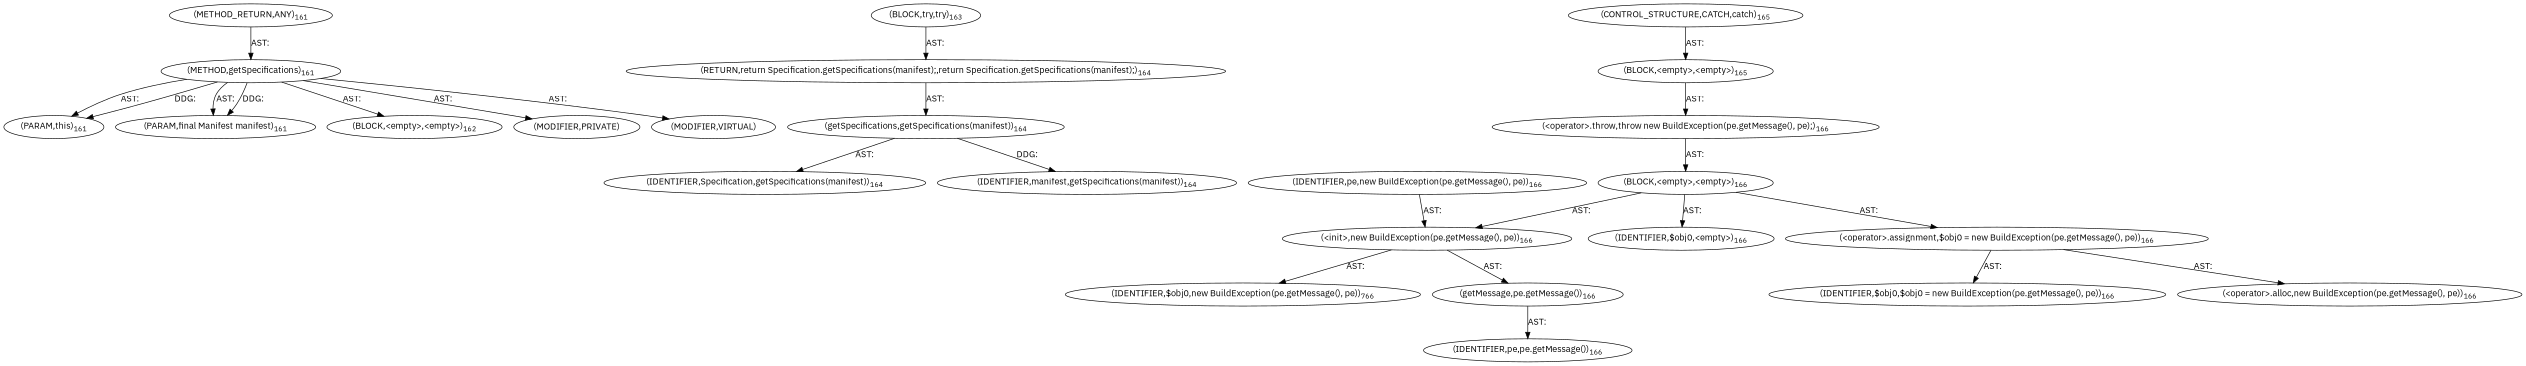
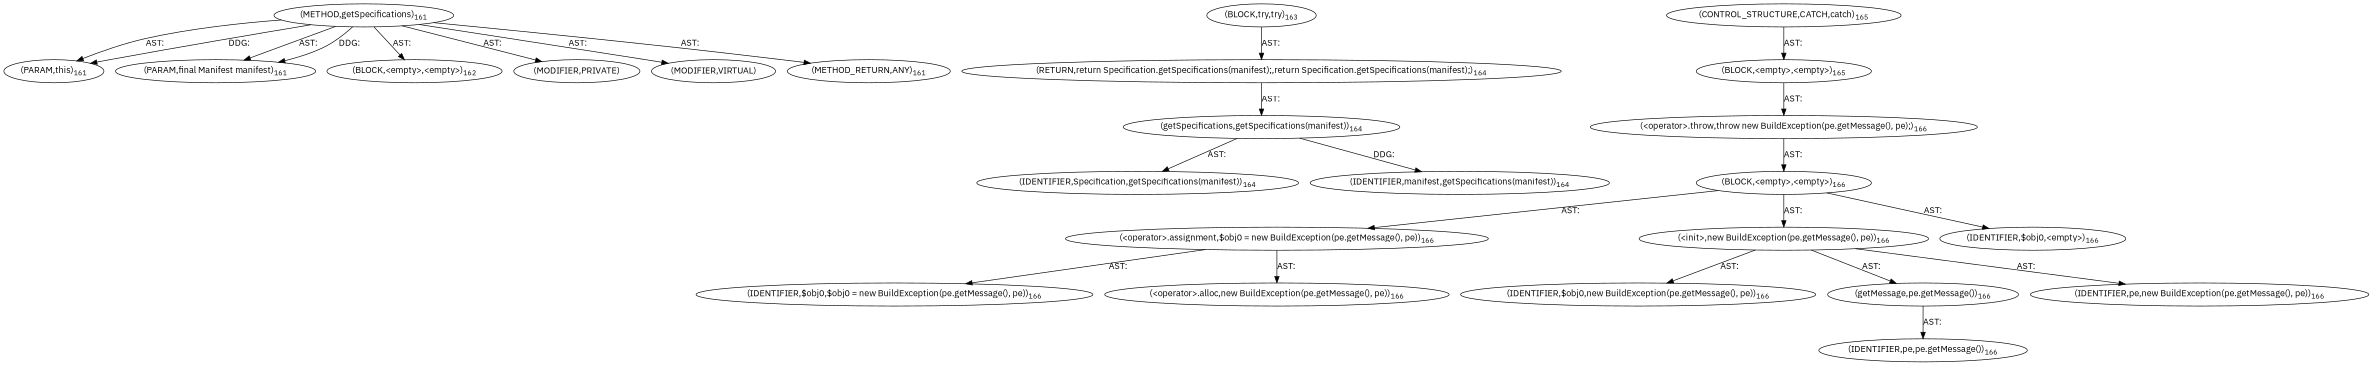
(251, 40) -> (619, 41)
(1422, 208) -> (1987, 266)
(1368, 294) -> (1763, 294)
